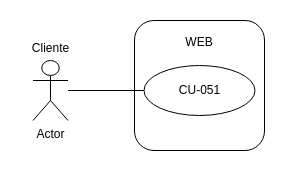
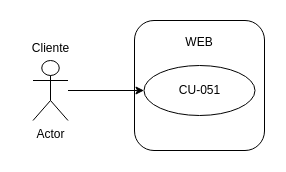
(139, 91) -> (136, 91)
